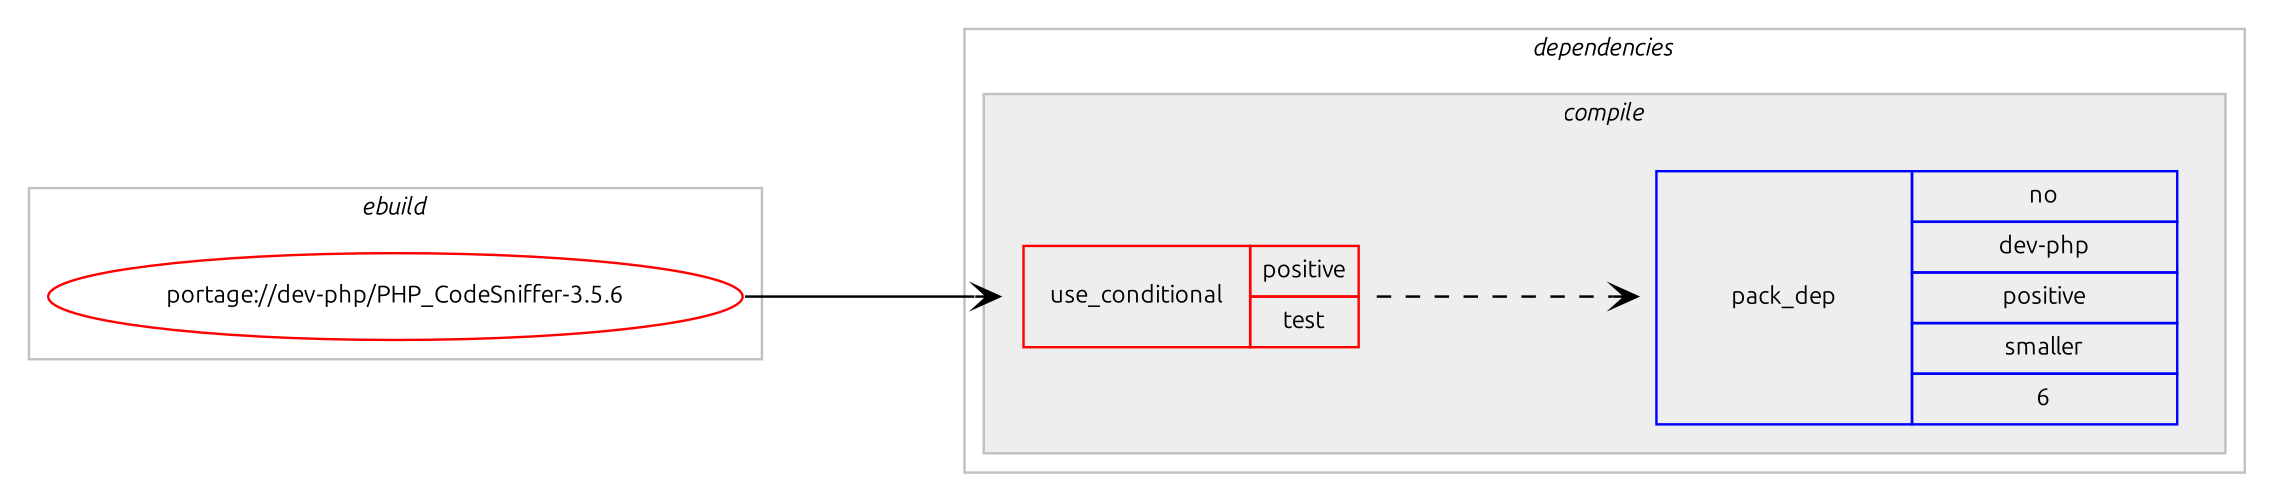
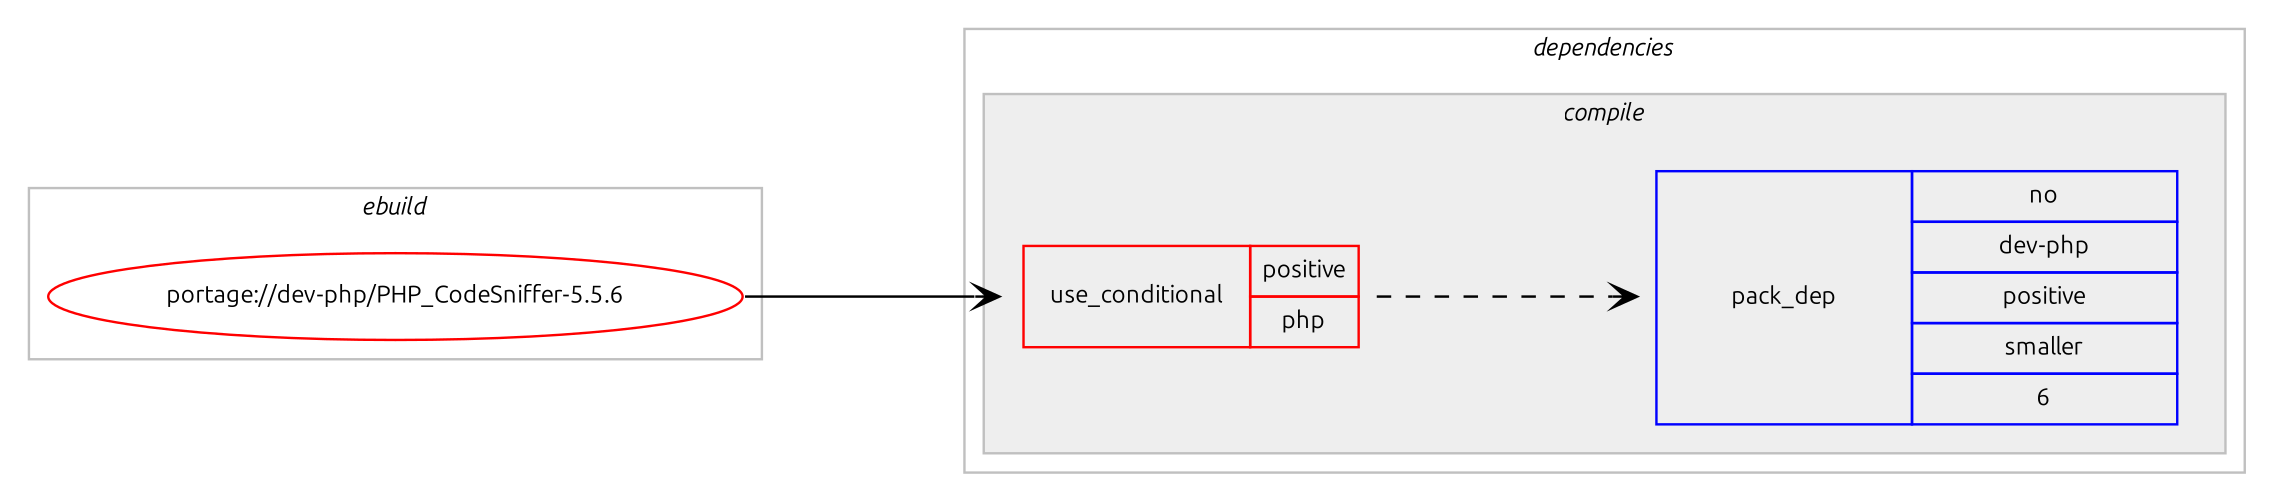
(395, 297) -> (395, 297)
(1304, 321) -> (1304, 321)
